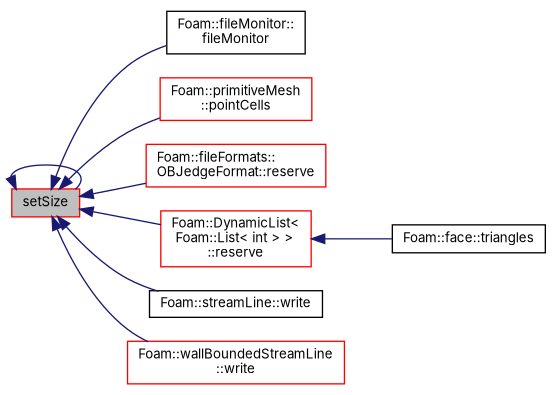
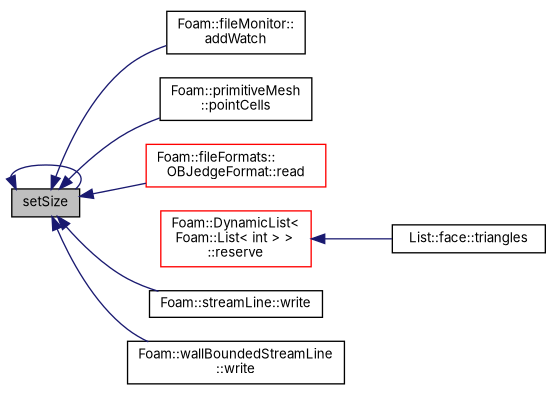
(236, 33) -> (236, 33)
(236, 99) -> (236, 99)
(236, 166) -> (236, 166)
(46, 203) -> (46, 203)
(127, 218) -> none
(469, 239) -> (469, 239)
(236, 363) -> (236, 363)
